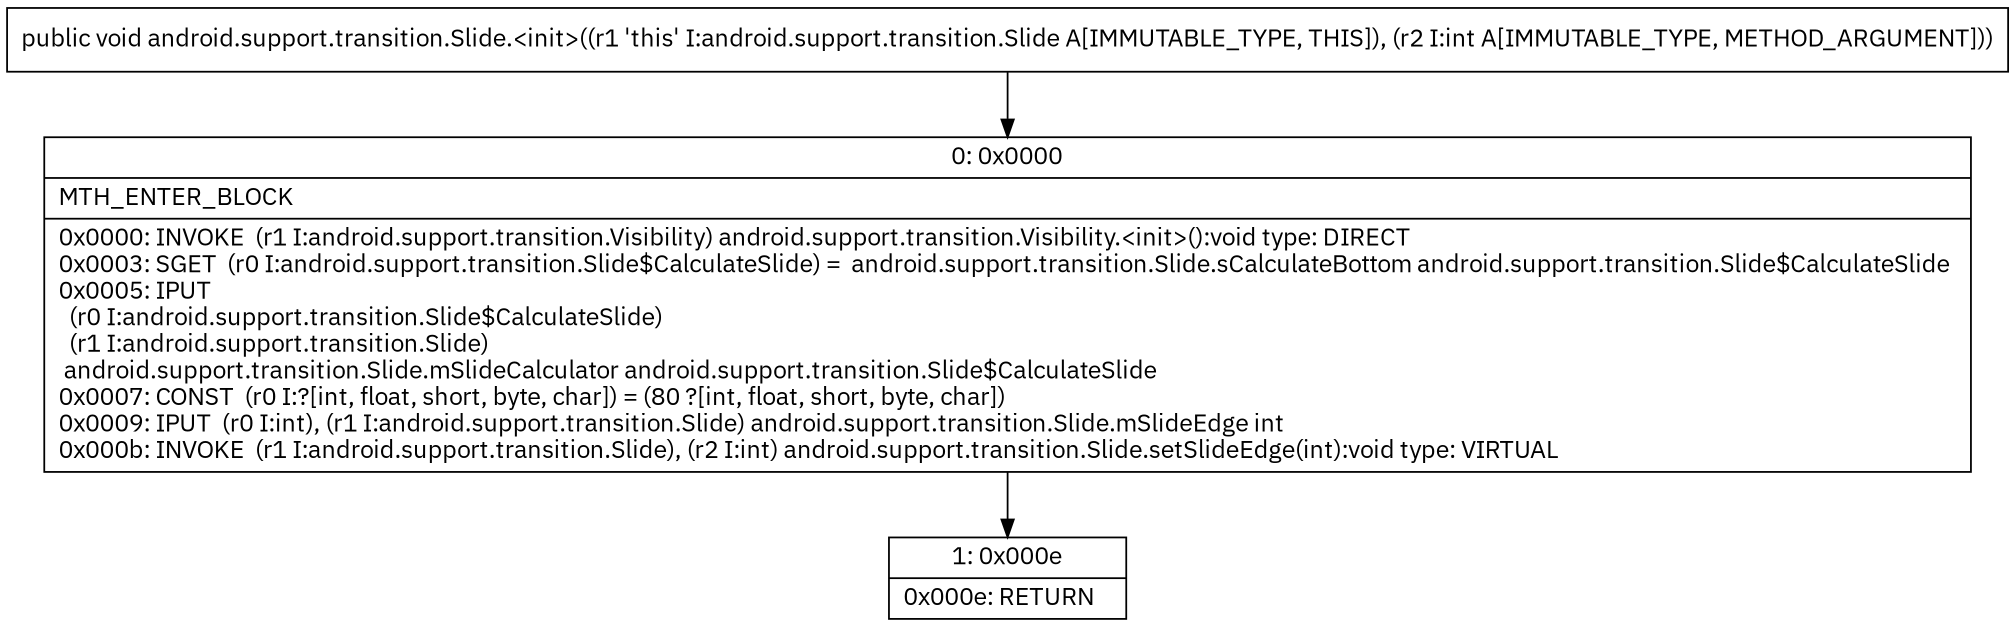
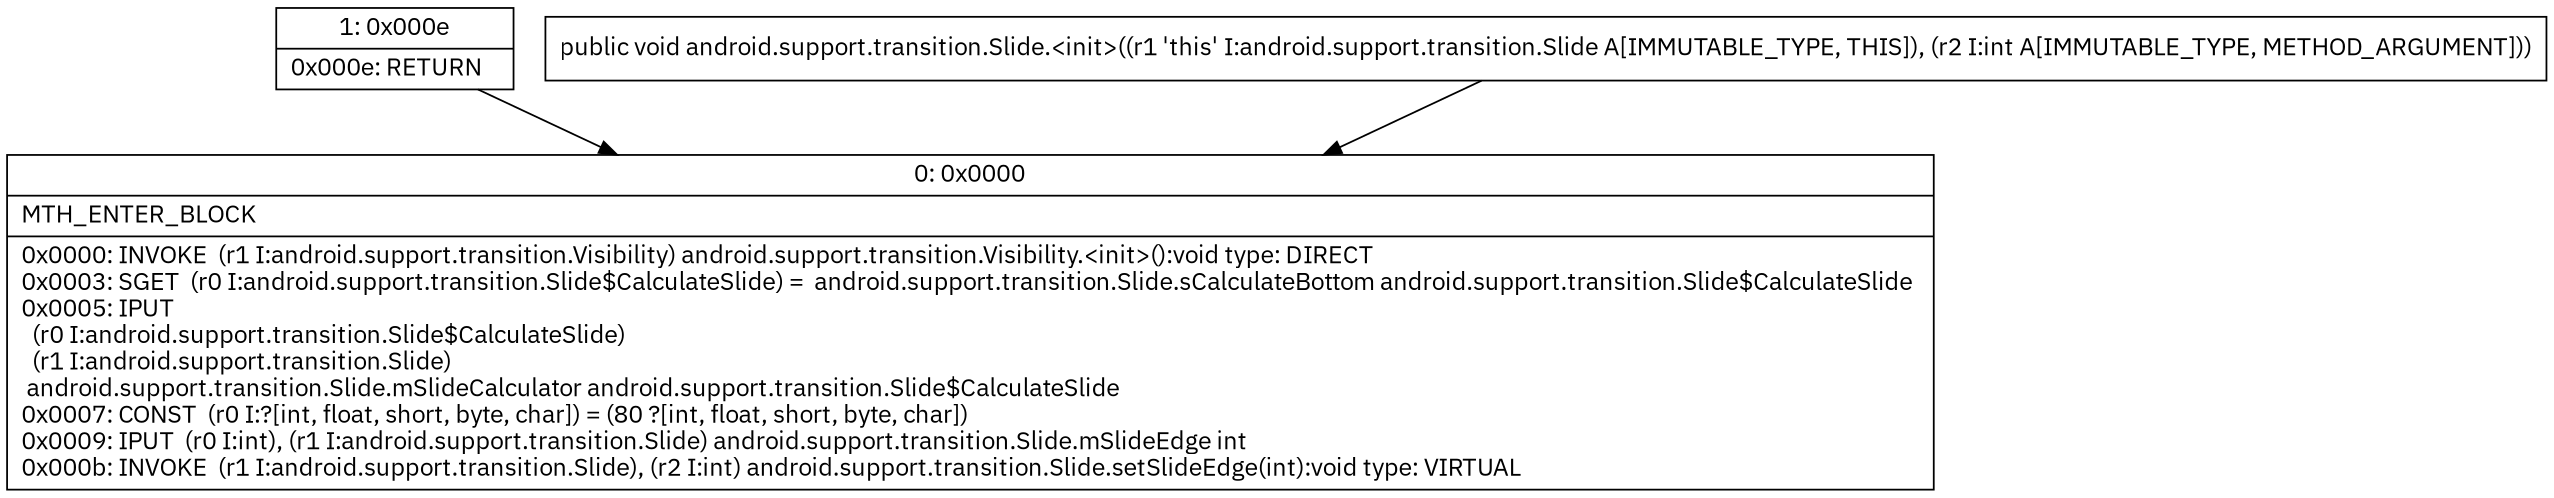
(1008, 496) -> (539, 118)
